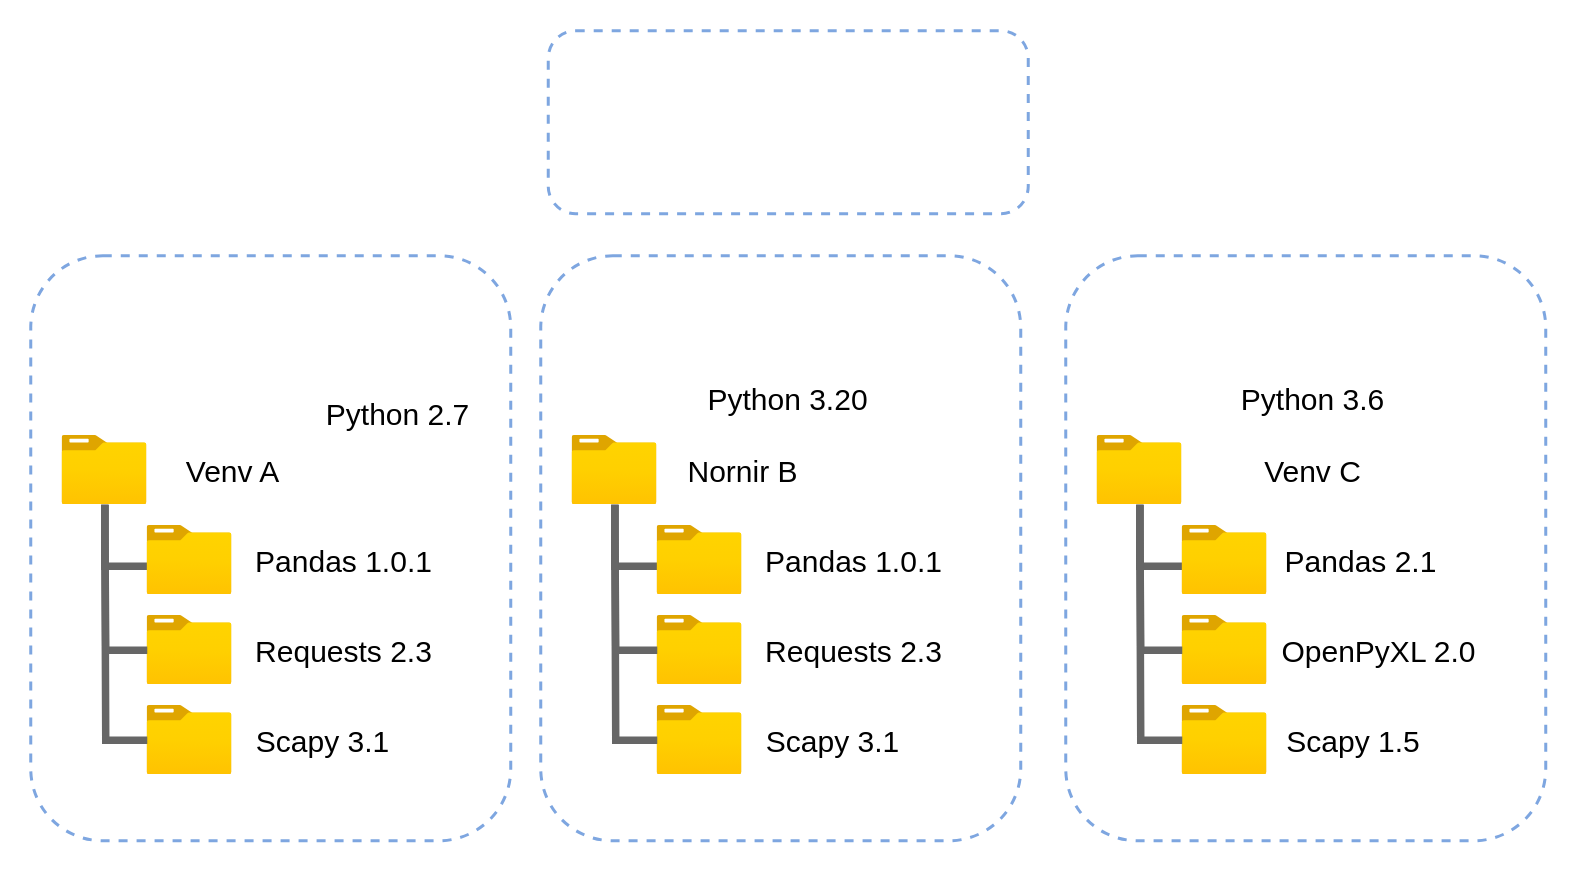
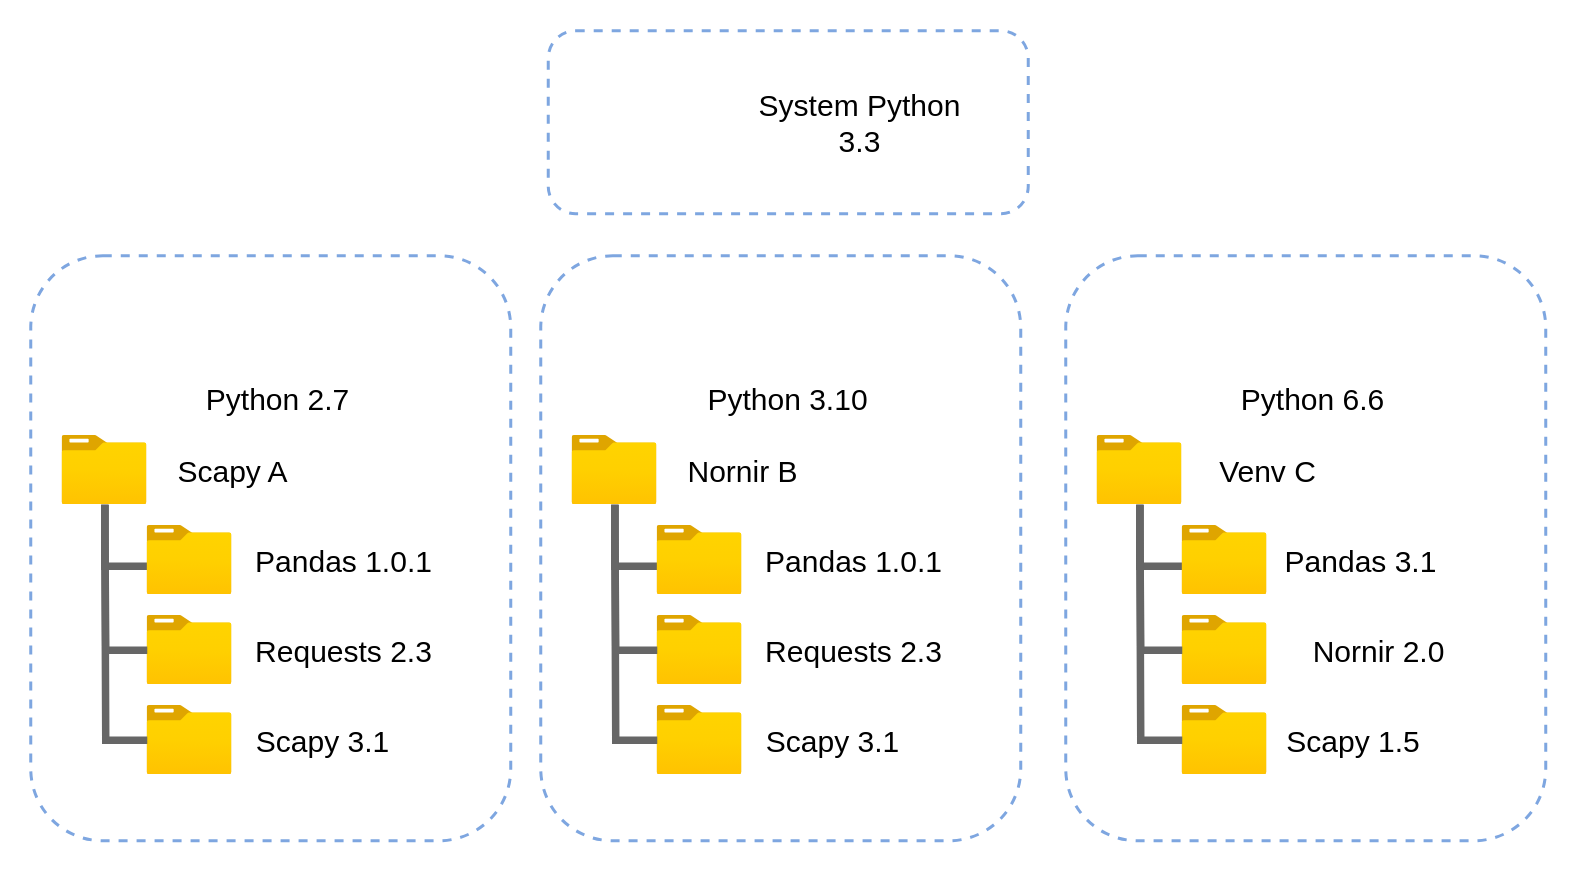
none -> (860, 122)
(788, 398) -> (788, 398)
(1313, 398) -> (1313, 398)
(398, 413) -> (278, 398)
(233, 470) -> (233, 470)
(1313, 470) -> (1268, 470)
(1361, 560) -> (1361, 560)
(1379, 650) -> (1379, 650)
